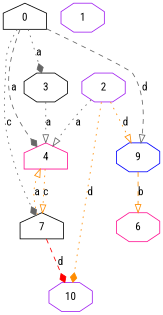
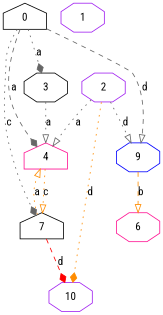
(119, 119) -> (119, 119)
